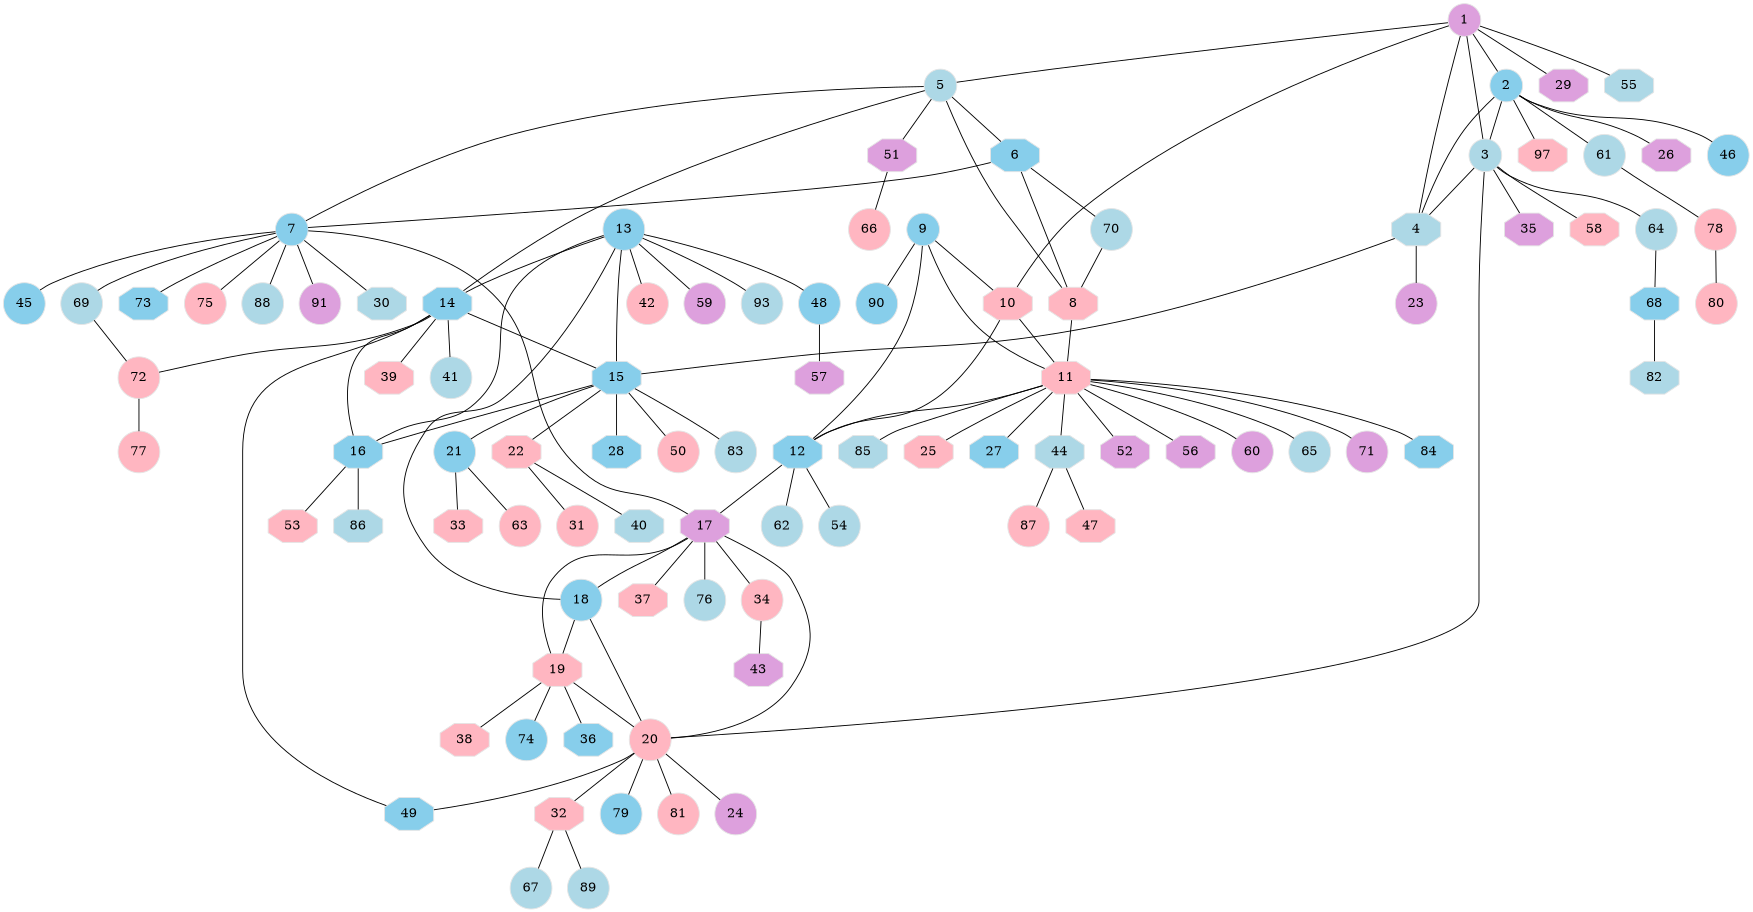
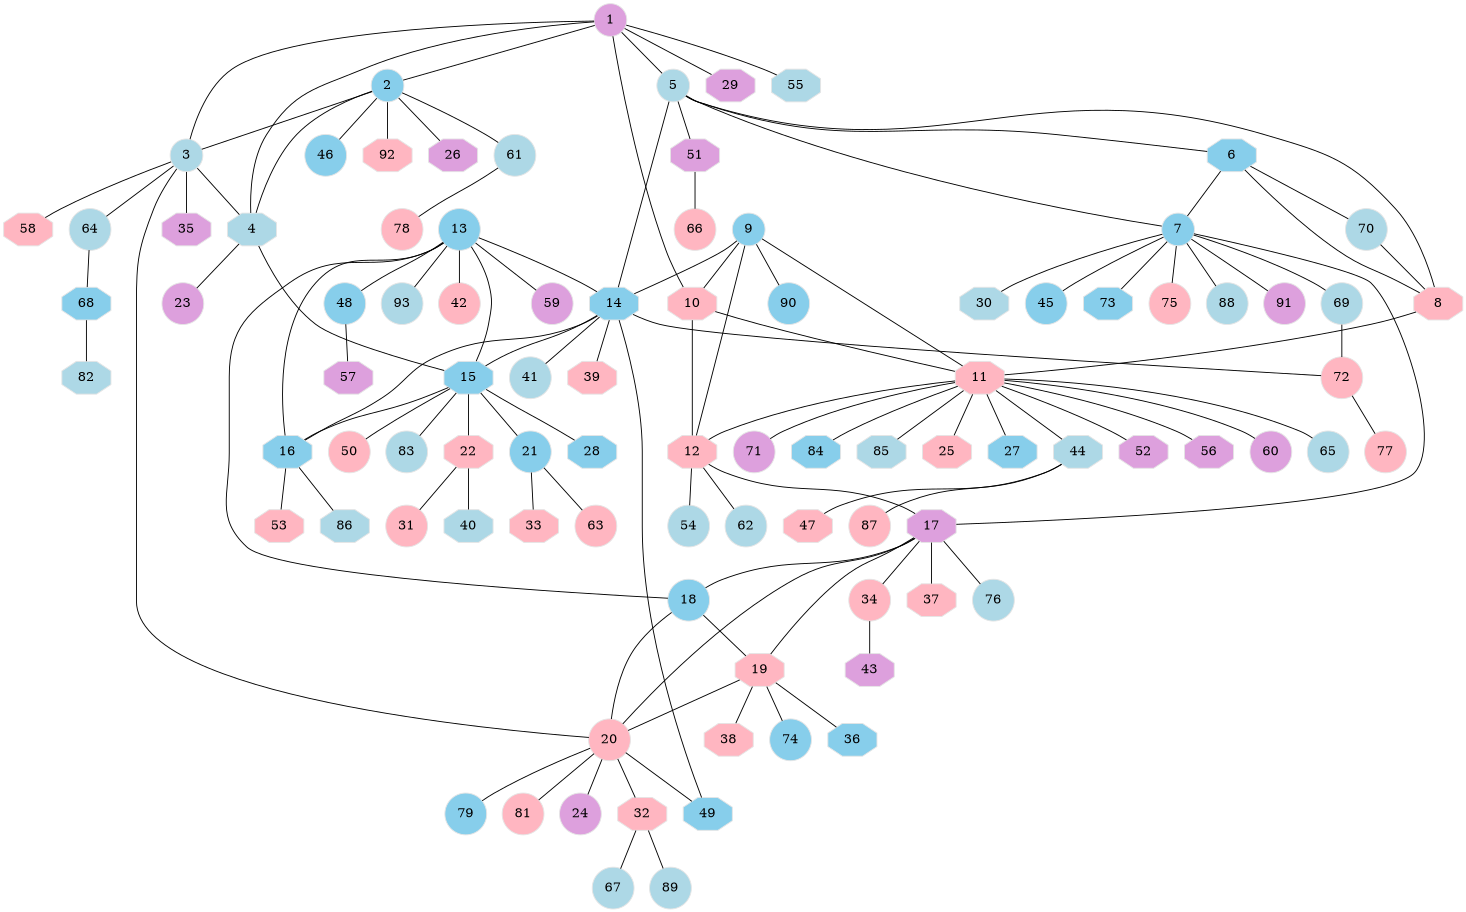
(1543, 155) -> (388, 155)
none -> (687, 270)
(1716, 304) -> none
(798, 452) -> (692, 452)
